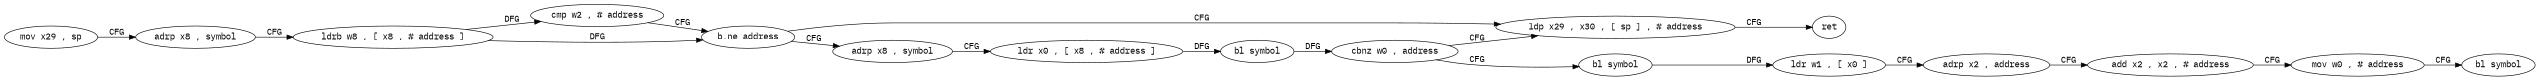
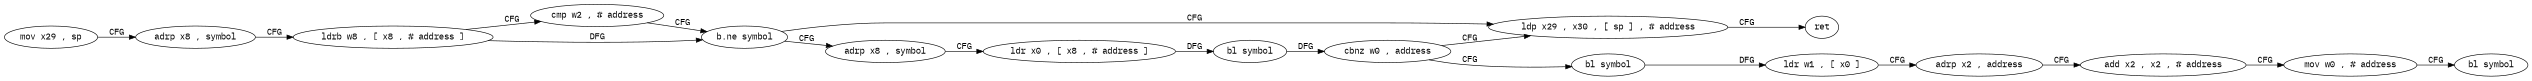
(512, 20) -> (512, 20)
(748, 37) -> (745, 37)
